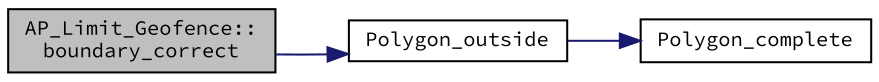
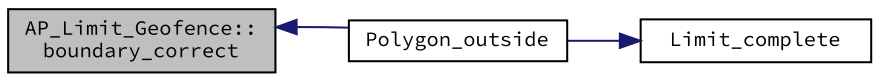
(756, 41) -> (756, 41)
(302, 55) -> (323, 27)
